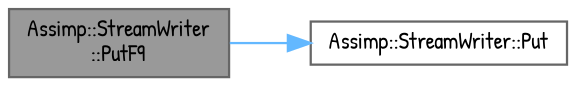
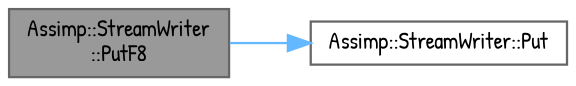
(119, 43) -> (119, 43)
